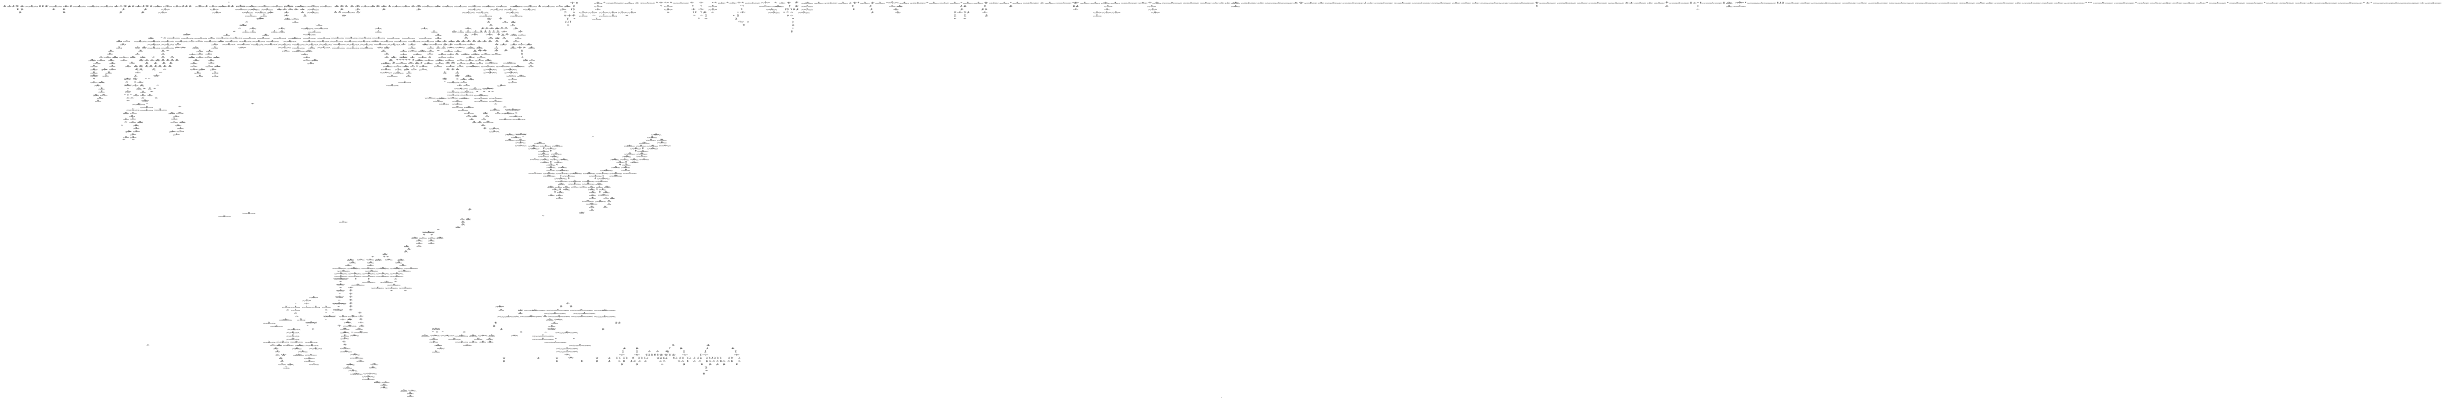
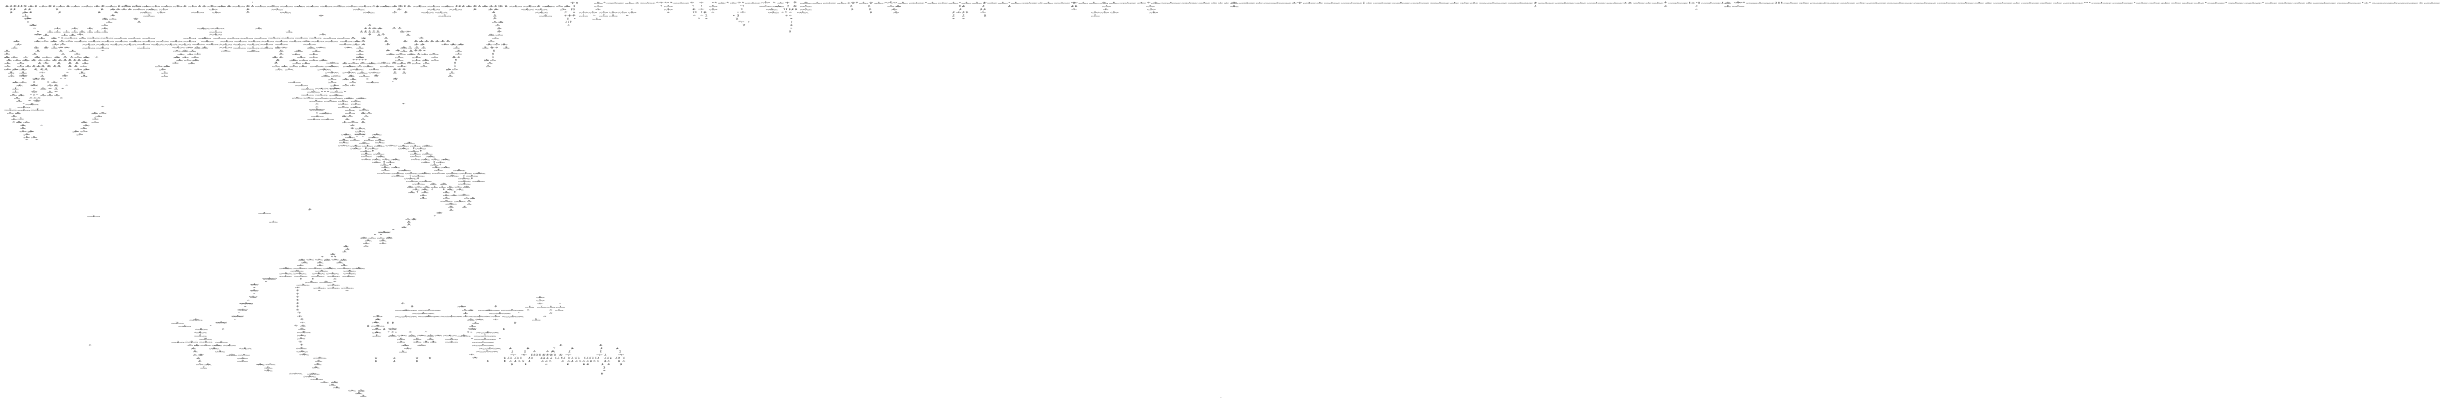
(316, 307) -> none
